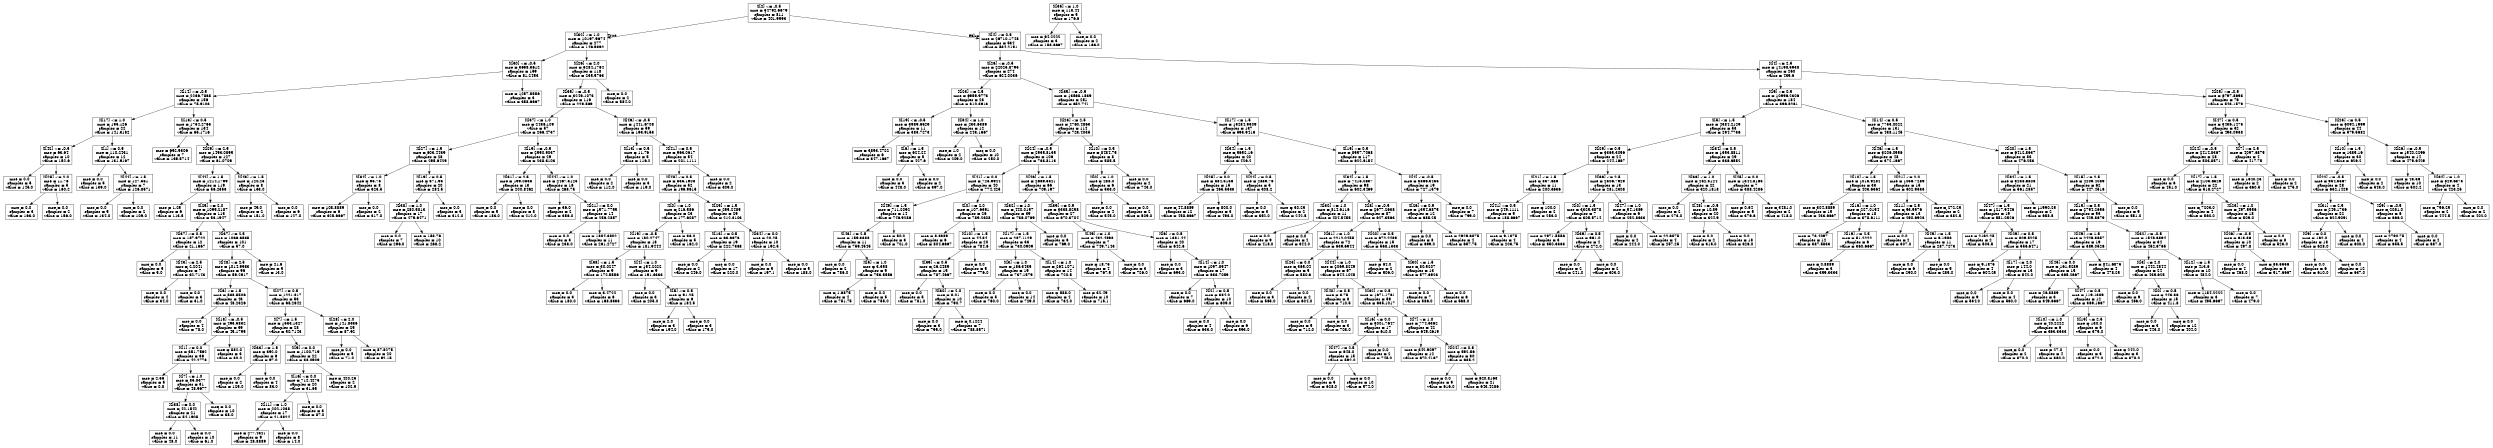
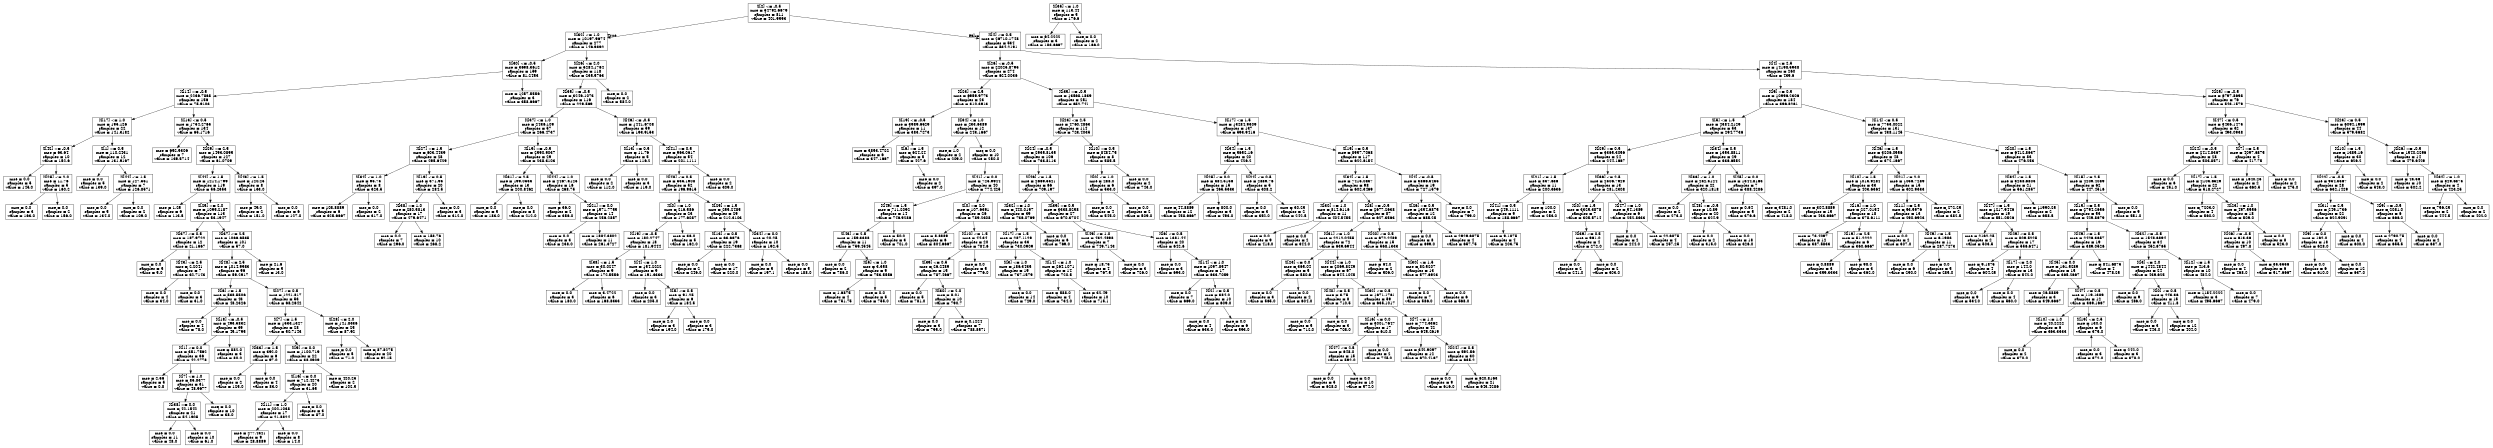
(538, 127) -> (538, 127)
(1723, 127) -> (1723, 127)
(2408, 155) -> (2408, 155)
(1013, 169) -> (985, 167)
(892, 184) -> none
(599, 241) -> (599, 241)
(1548, 241) -> none
none -> (1861, 269)
(2105, 269) -> (2105, 269)
(985, 297) -> none
(2088, 340) -> (2091, 343)
(2051, 354) -> none
